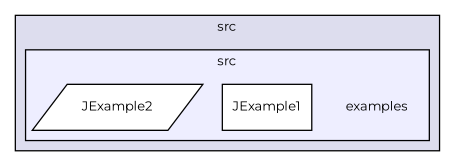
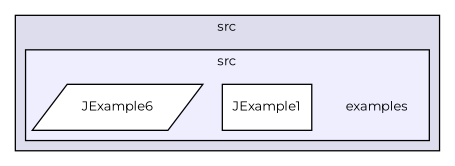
(118, 107) -> (118, 107)
